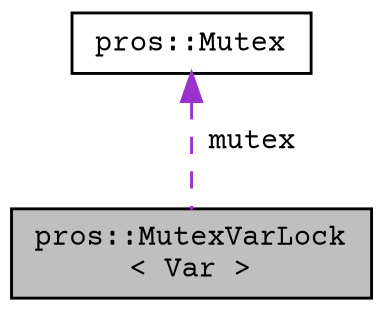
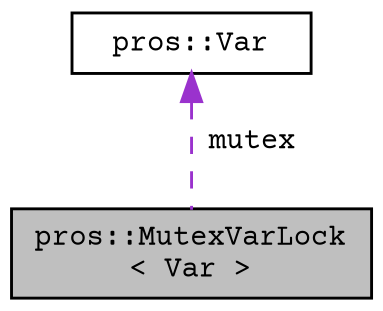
(192, 43) -> (192, 43)
